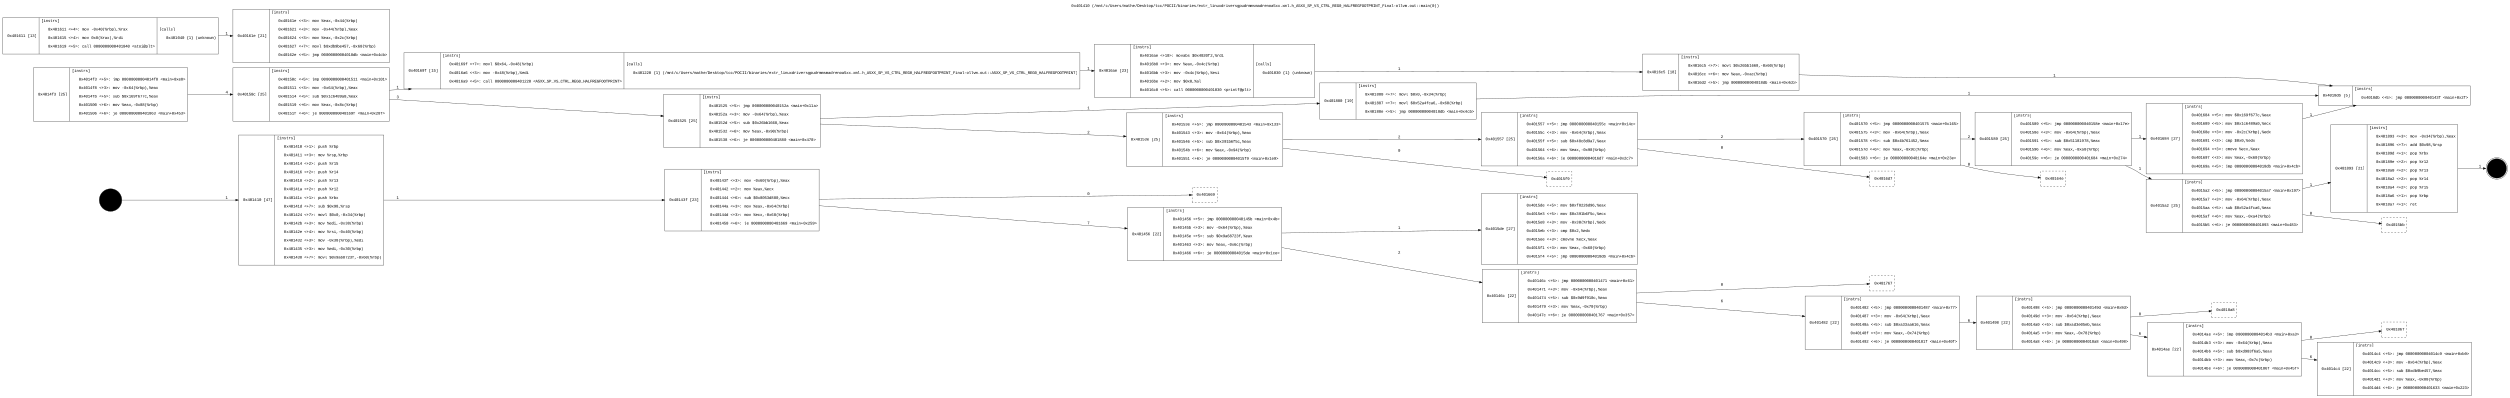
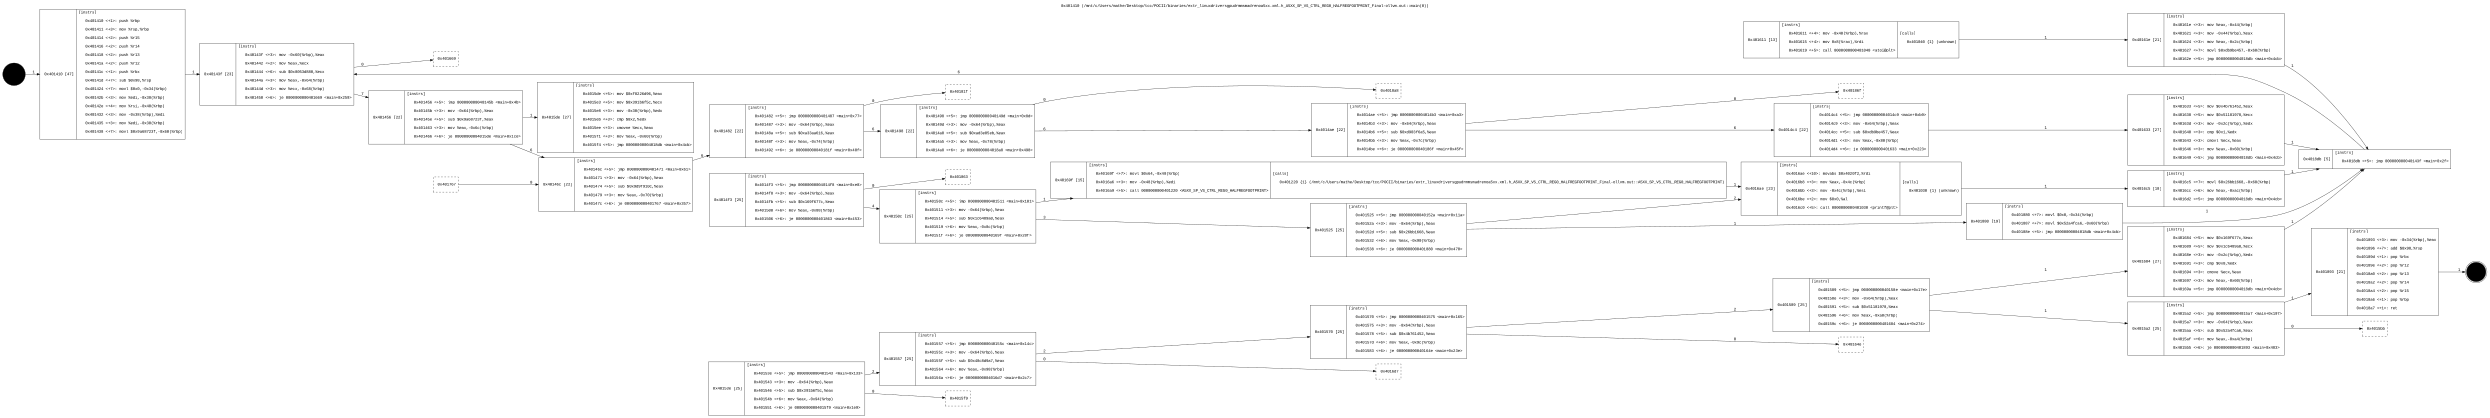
none -> (1371, 74)
none -> (958, 92)
none -> (2330, 102)
(972, 130) -> (1603, 212)
none -> (2206, 130)
none -> (958, 177)
(1398, 253) -> (530, 150)
(1752, 288) -> (497, 185)
